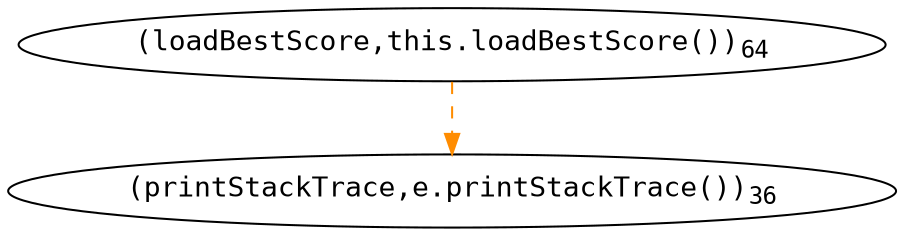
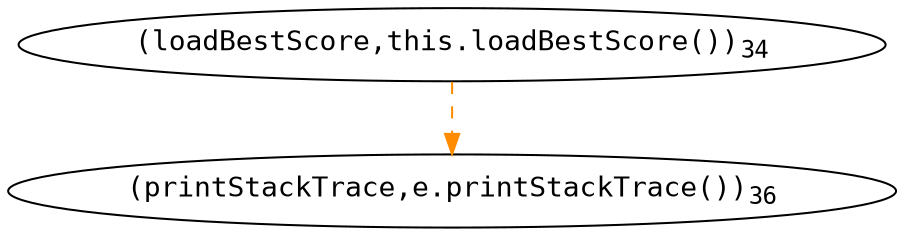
(755, 42) -> (755, 42)
